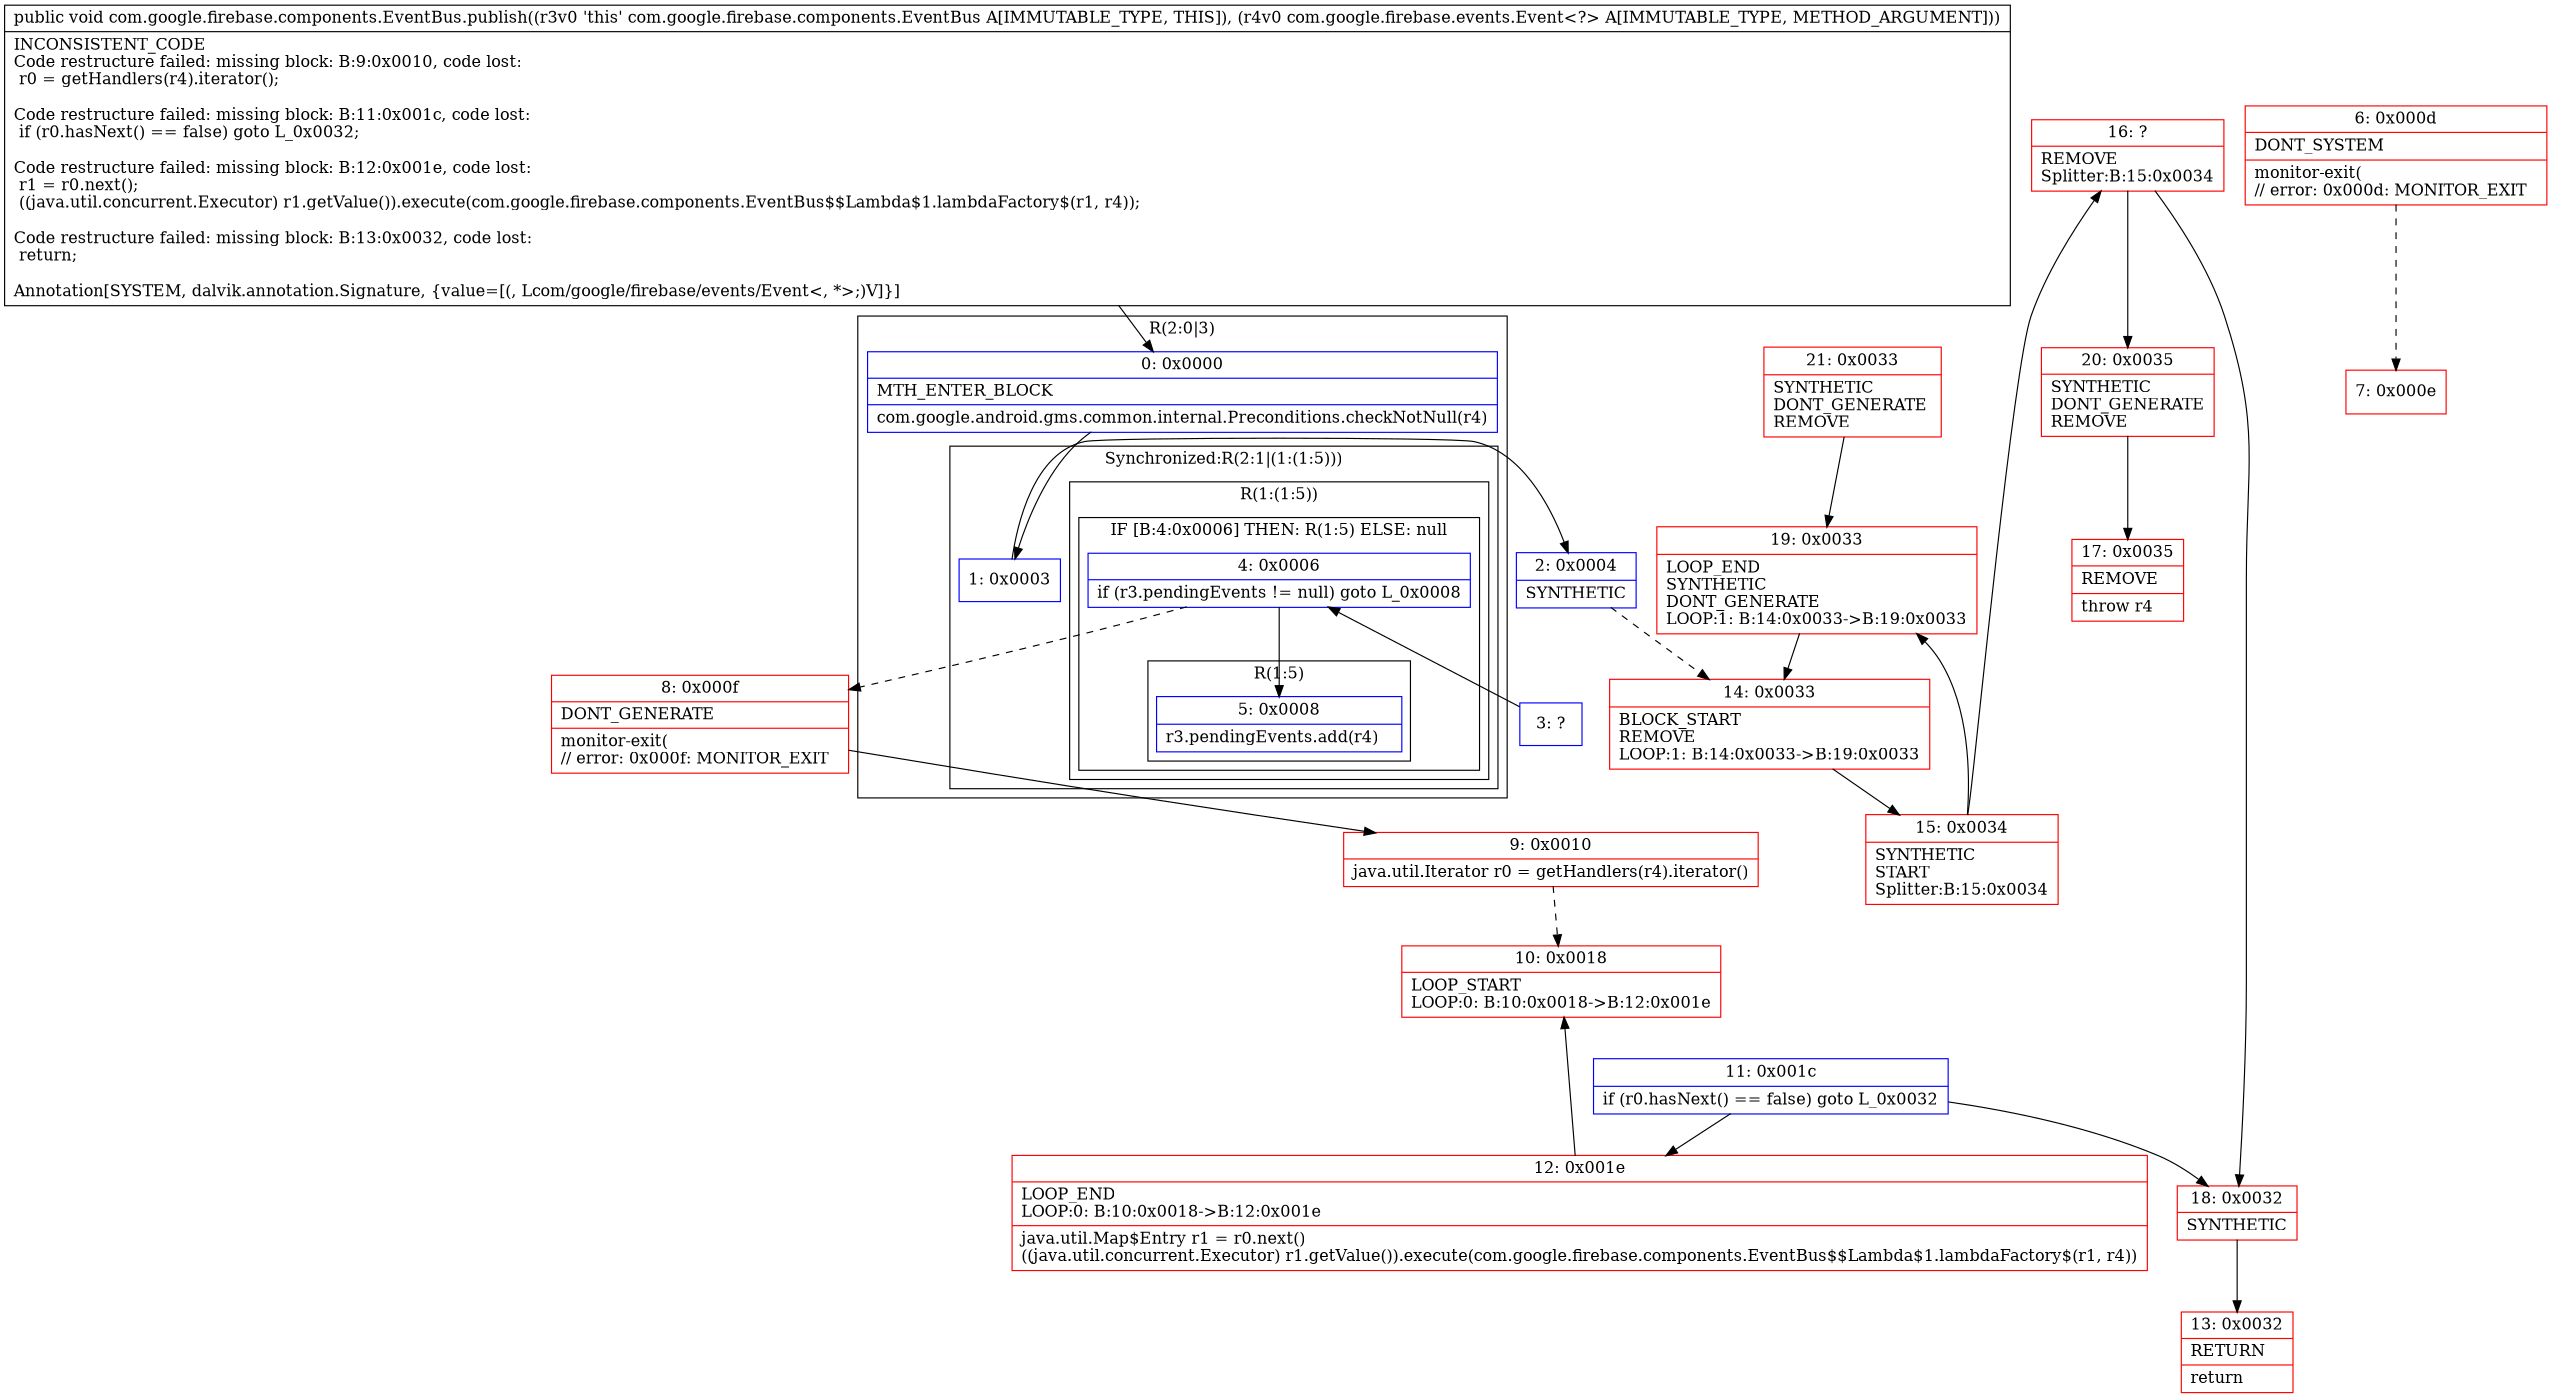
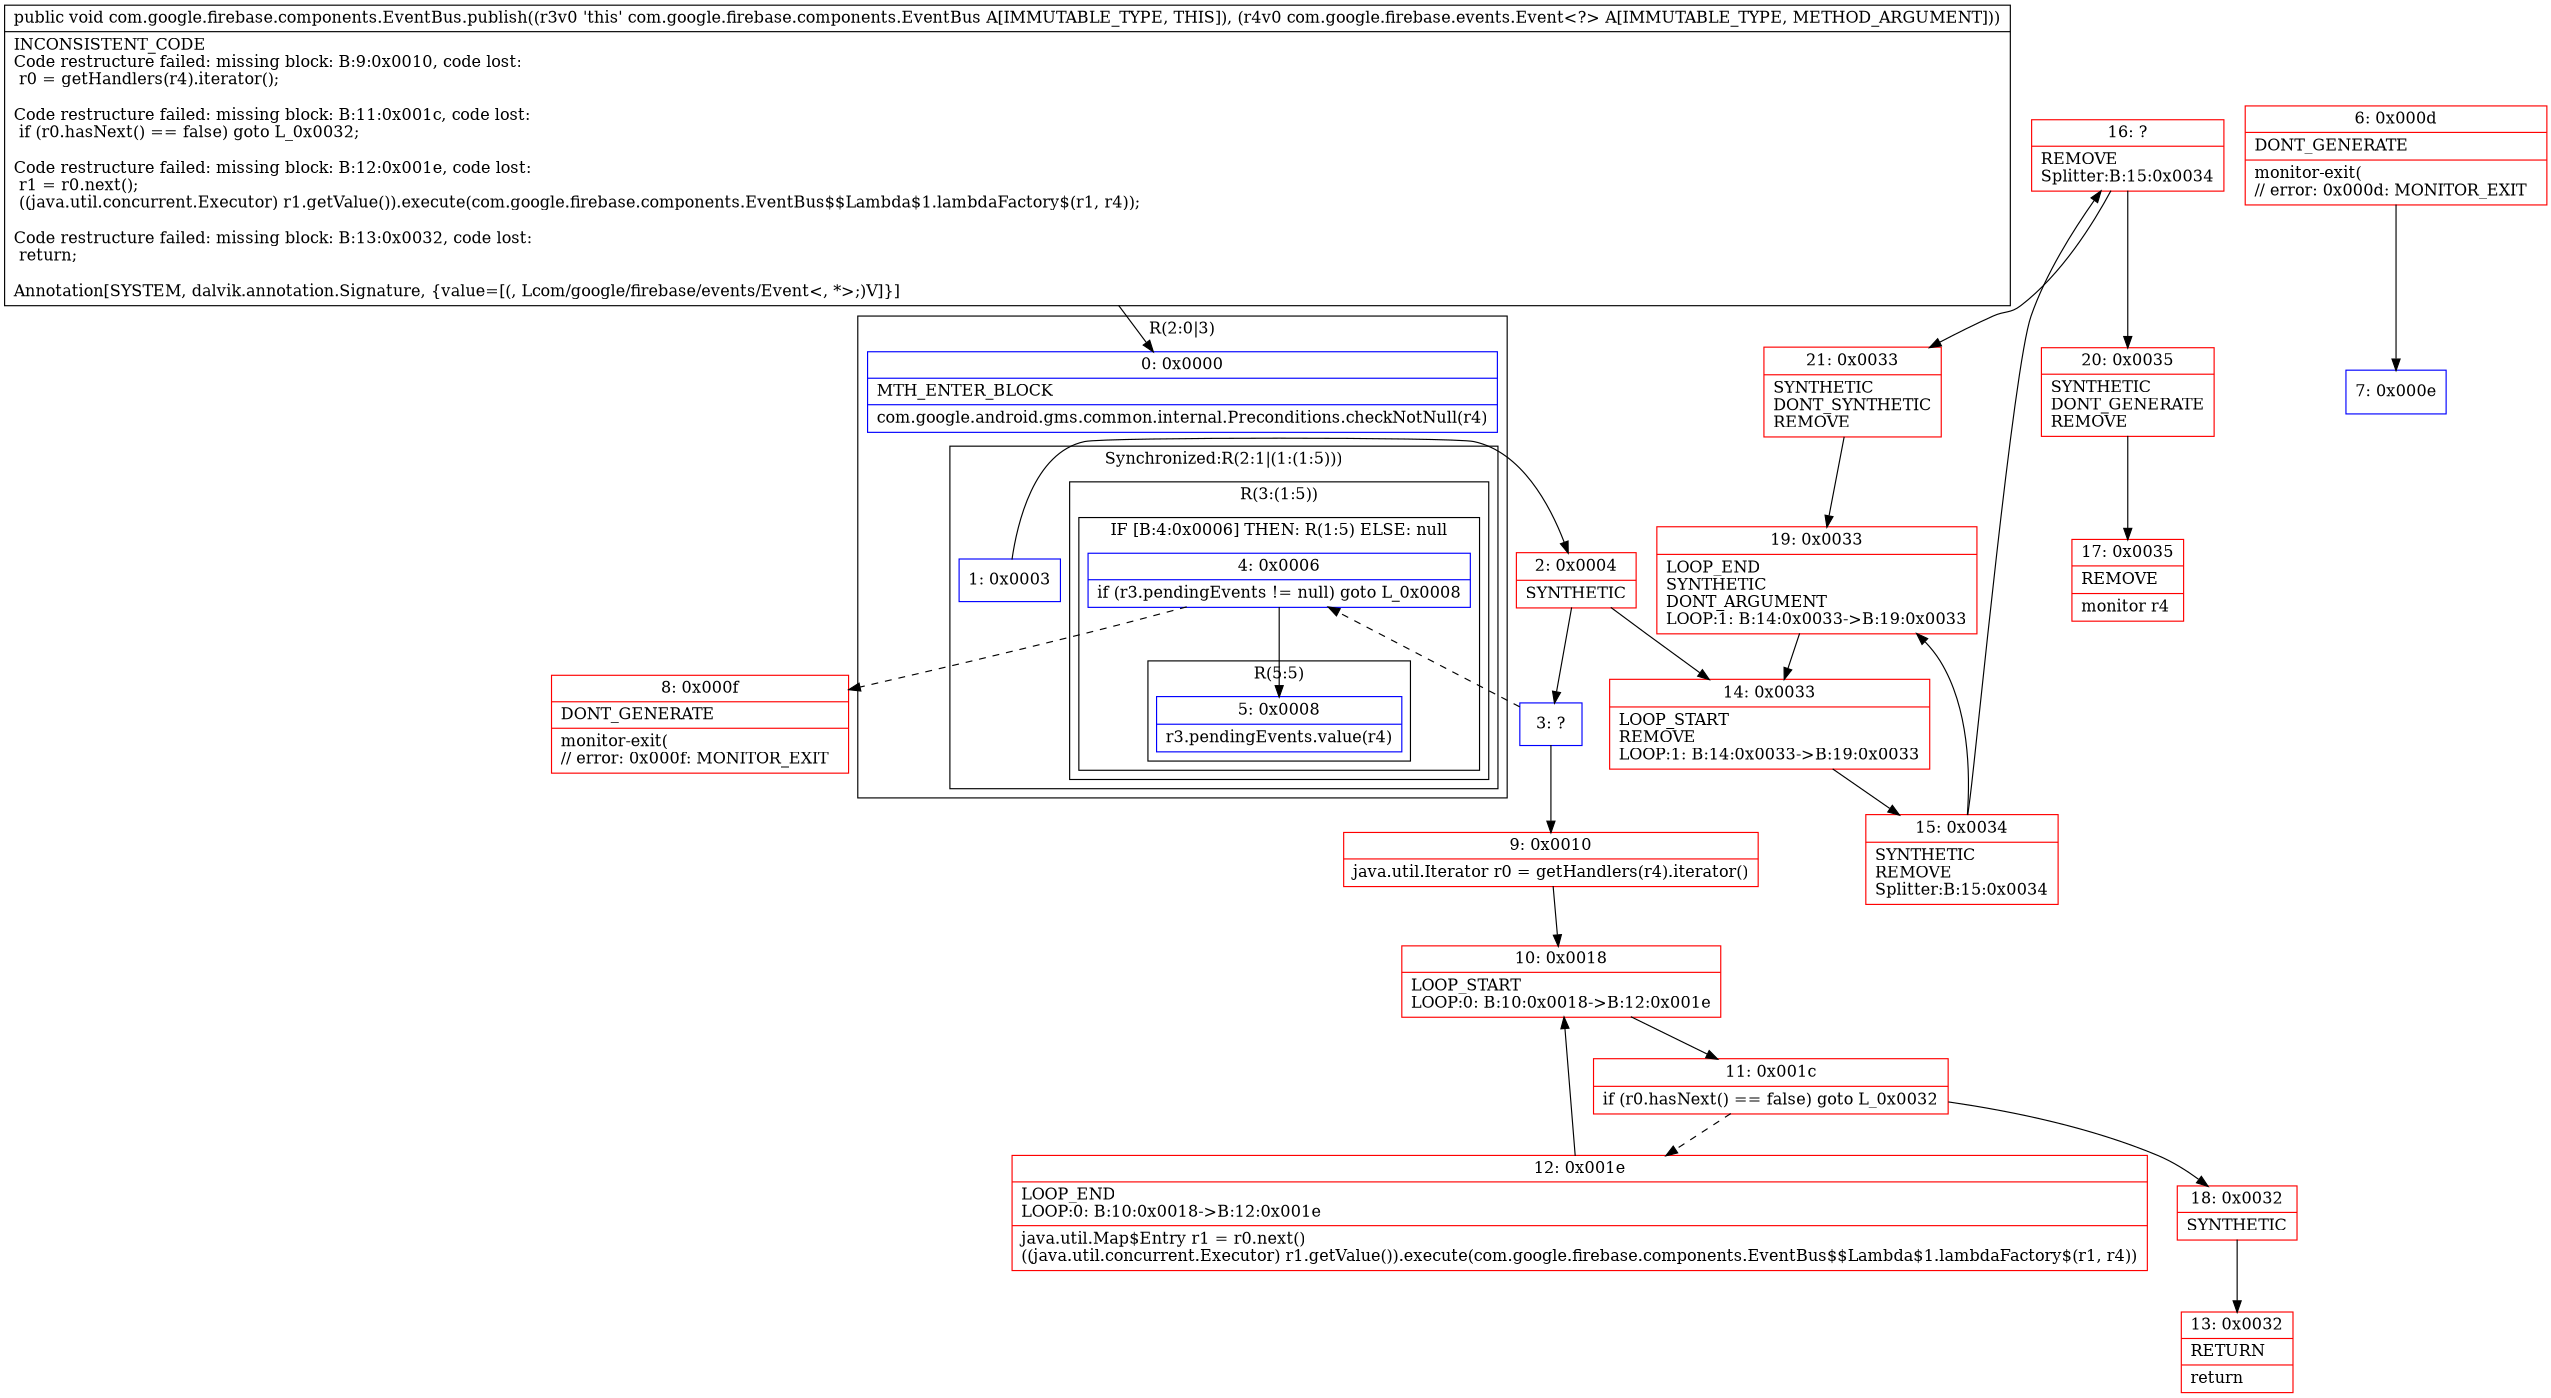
(2319, 146) -> (2332, 146)
(2396, 282) -> (2396, 282)
(2396, 392) -> (2396, 392)
(1850, 405) -> (1853, 405)
(1046, 484) -> none
(1279, 495) -> (1279, 495)
(1576, 580) -> (1576, 580)
(1743, 602) -> (1747, 602)
(2117, 607) -> (2125, 607)
(1655, 640) -> (1655, 640)
none -> (1564, 650)
(1429, 660) -> (1429, 660)
(2246, 672) -> (2029, 298)
(1279, 674) -> (1279, 674)
(1680, 720) -> (1674, 720)
(1272, 737) -> (1279, 737)
(1029, 780) -> (1551, 783)
(1903, 873) -> (1914, 873)
(1555, 910) -> (1555, 910)
none -> (1669, 1035)
(1771, 1086) -> (1771, 1086)
(1703, 1131) -> (1703, 1131)
